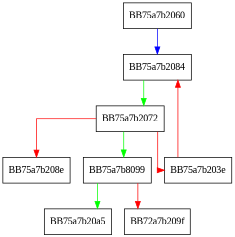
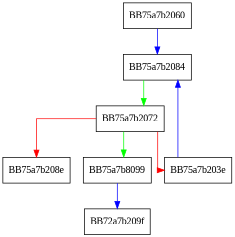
(178, 122) -> (178, 122)
(138, 192) -> (117, 192)
(78, 222) -> none
